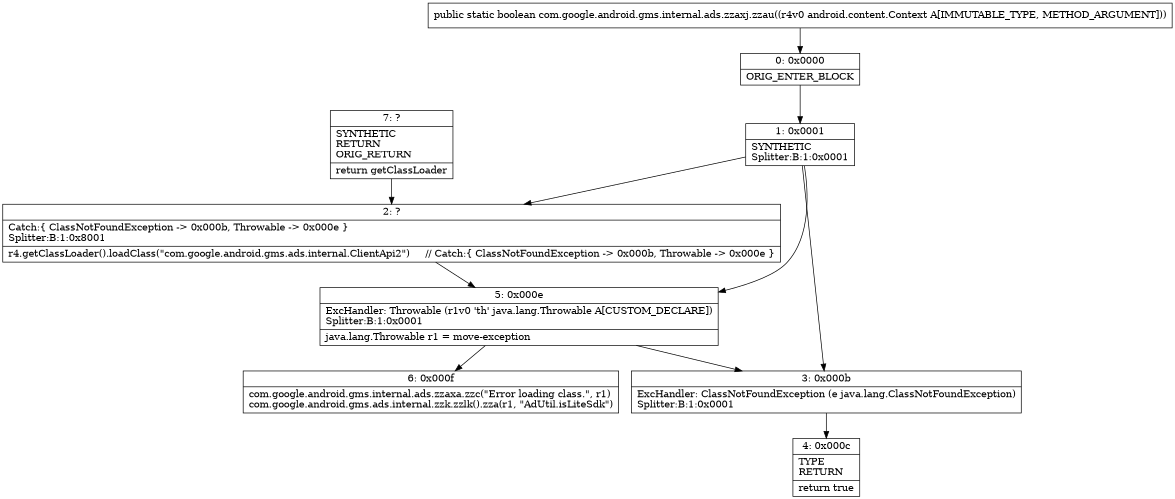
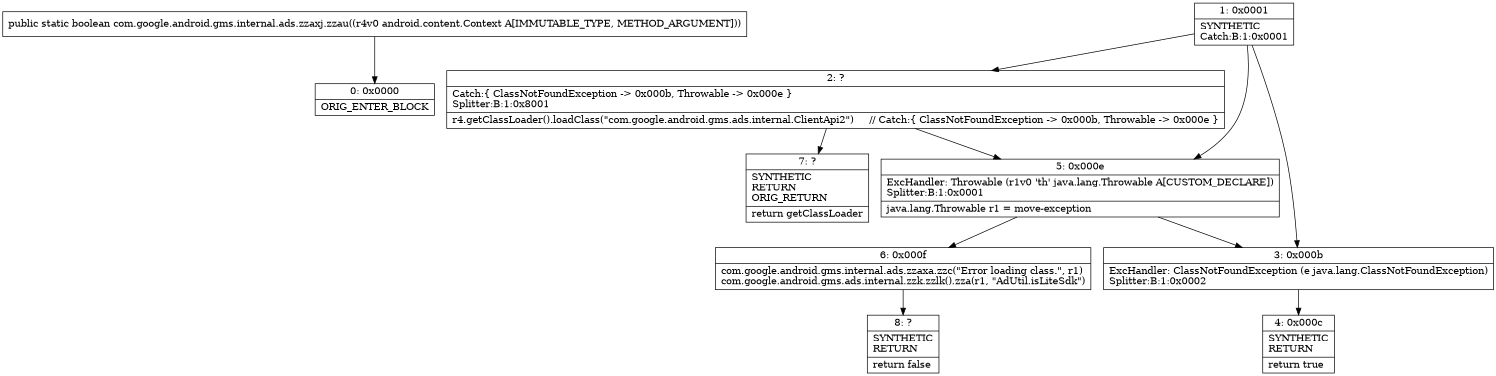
(800, 101) -> none
(800, 157) -> (1244, 37)
(392, 188) -> (823, 138)
none -> (903, 344)
(686, 405) -> (1158, 281)
(812, 462) -> (1299, 339)
